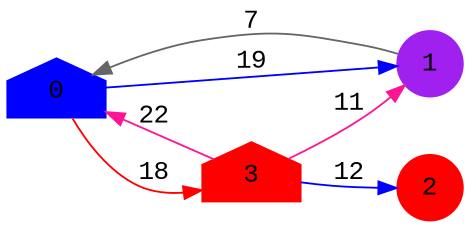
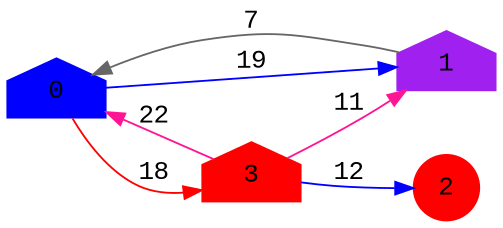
(430, 64) -> (446, 64)
